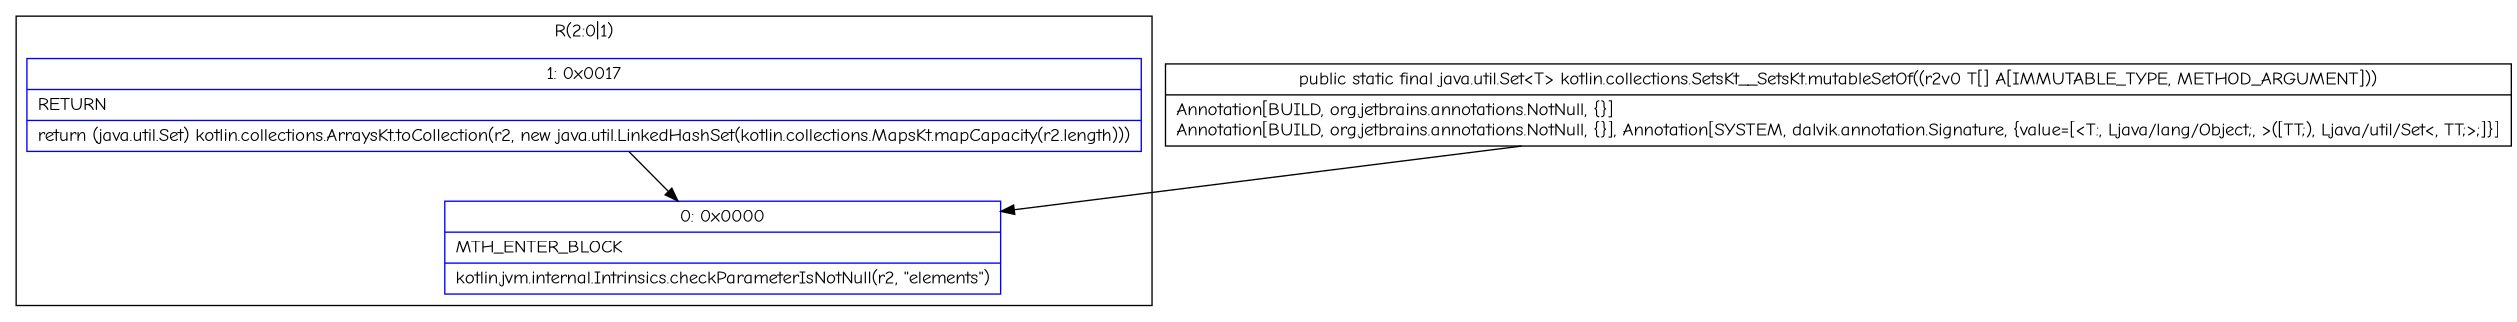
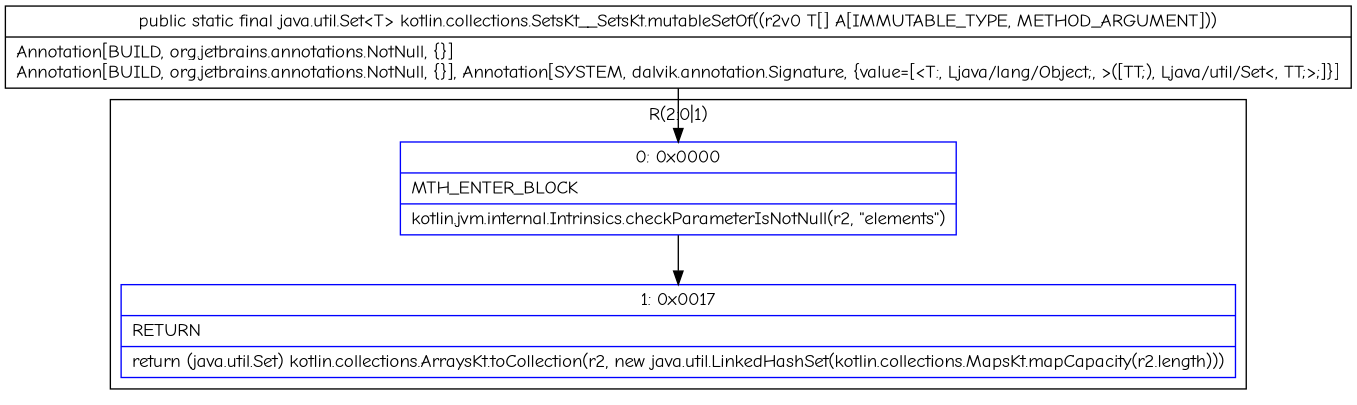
(649, 172) -> (678, 253)
